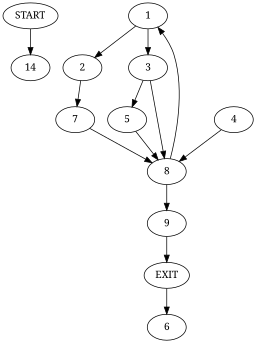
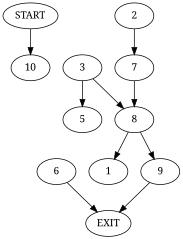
(148, 38) -> none
(118, 40) -> none
(31, 68) -> (31, 68)
(234, 120) -> none
(145, 143) -> none
(167, 298) -> (79, 195)
